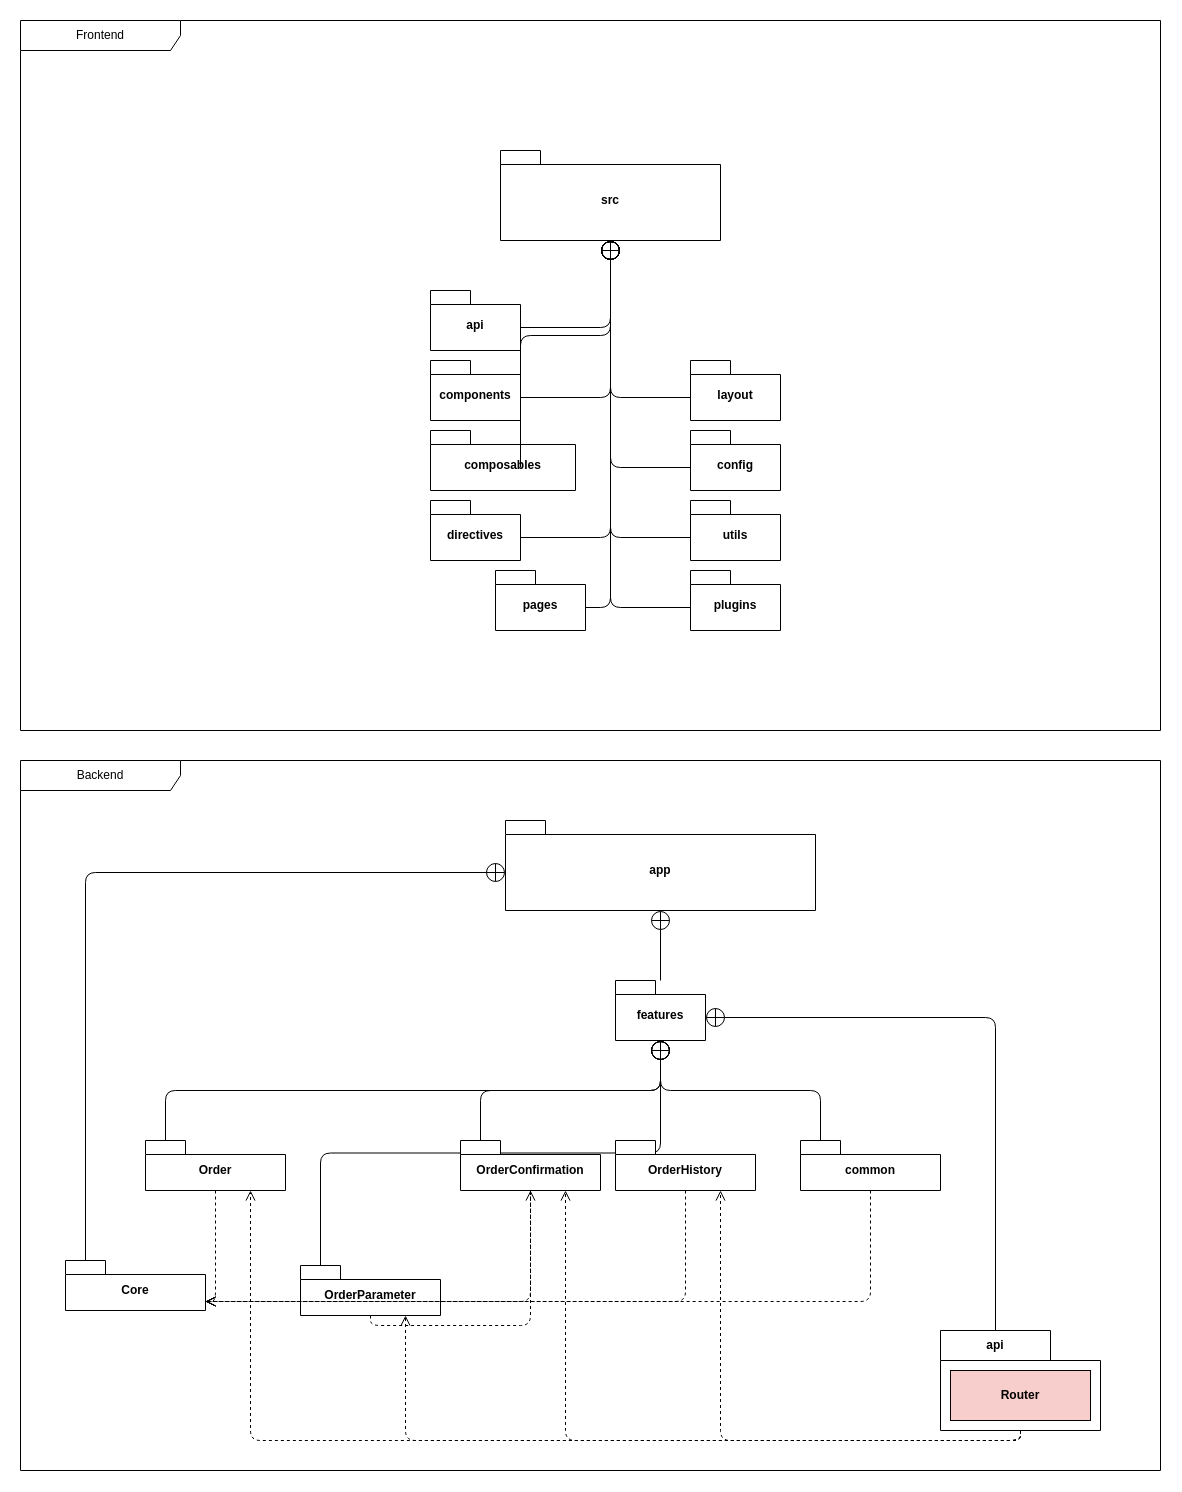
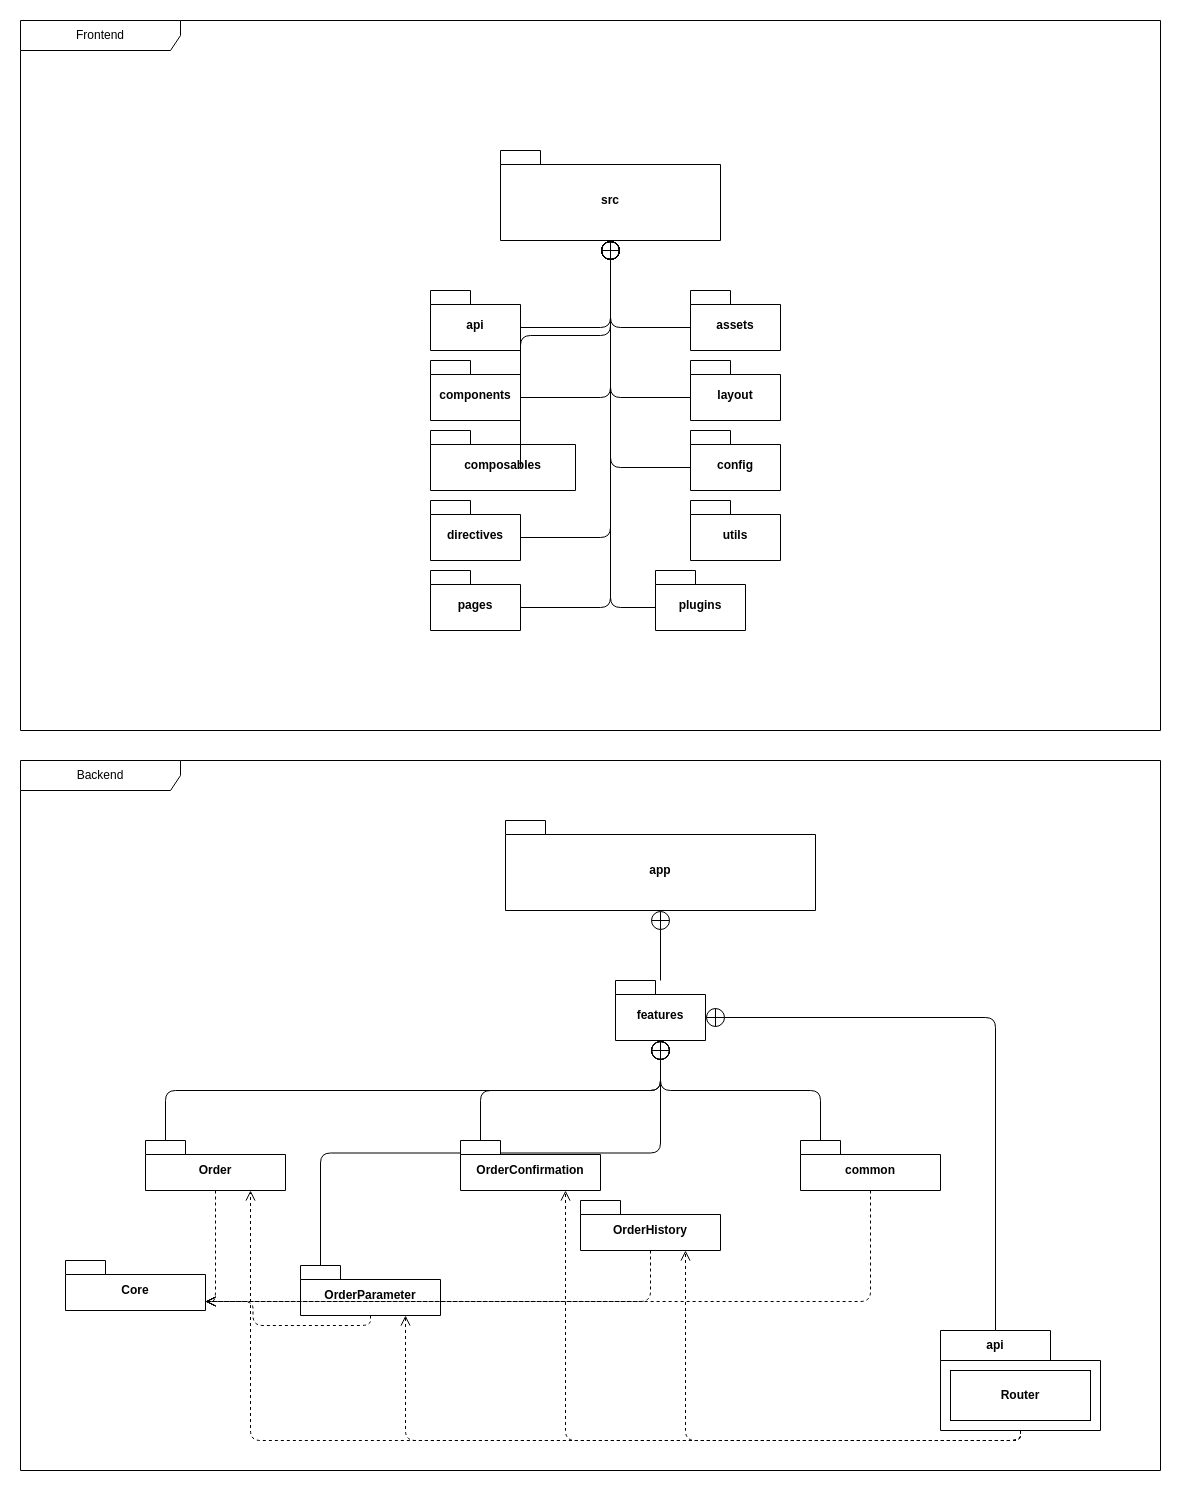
none -> (736, 321)
none -> (653, 328)
(653, 538) -> none
(541, 601) -> (476, 601)
(736, 601) -> (701, 601)
(97, 873) -> none
(686, 1166) -> (651, 1226)
(531, 1191) -> none
(459, 1326) -> (307, 1326)
(1021, 1396) -> (1021, 1396)
